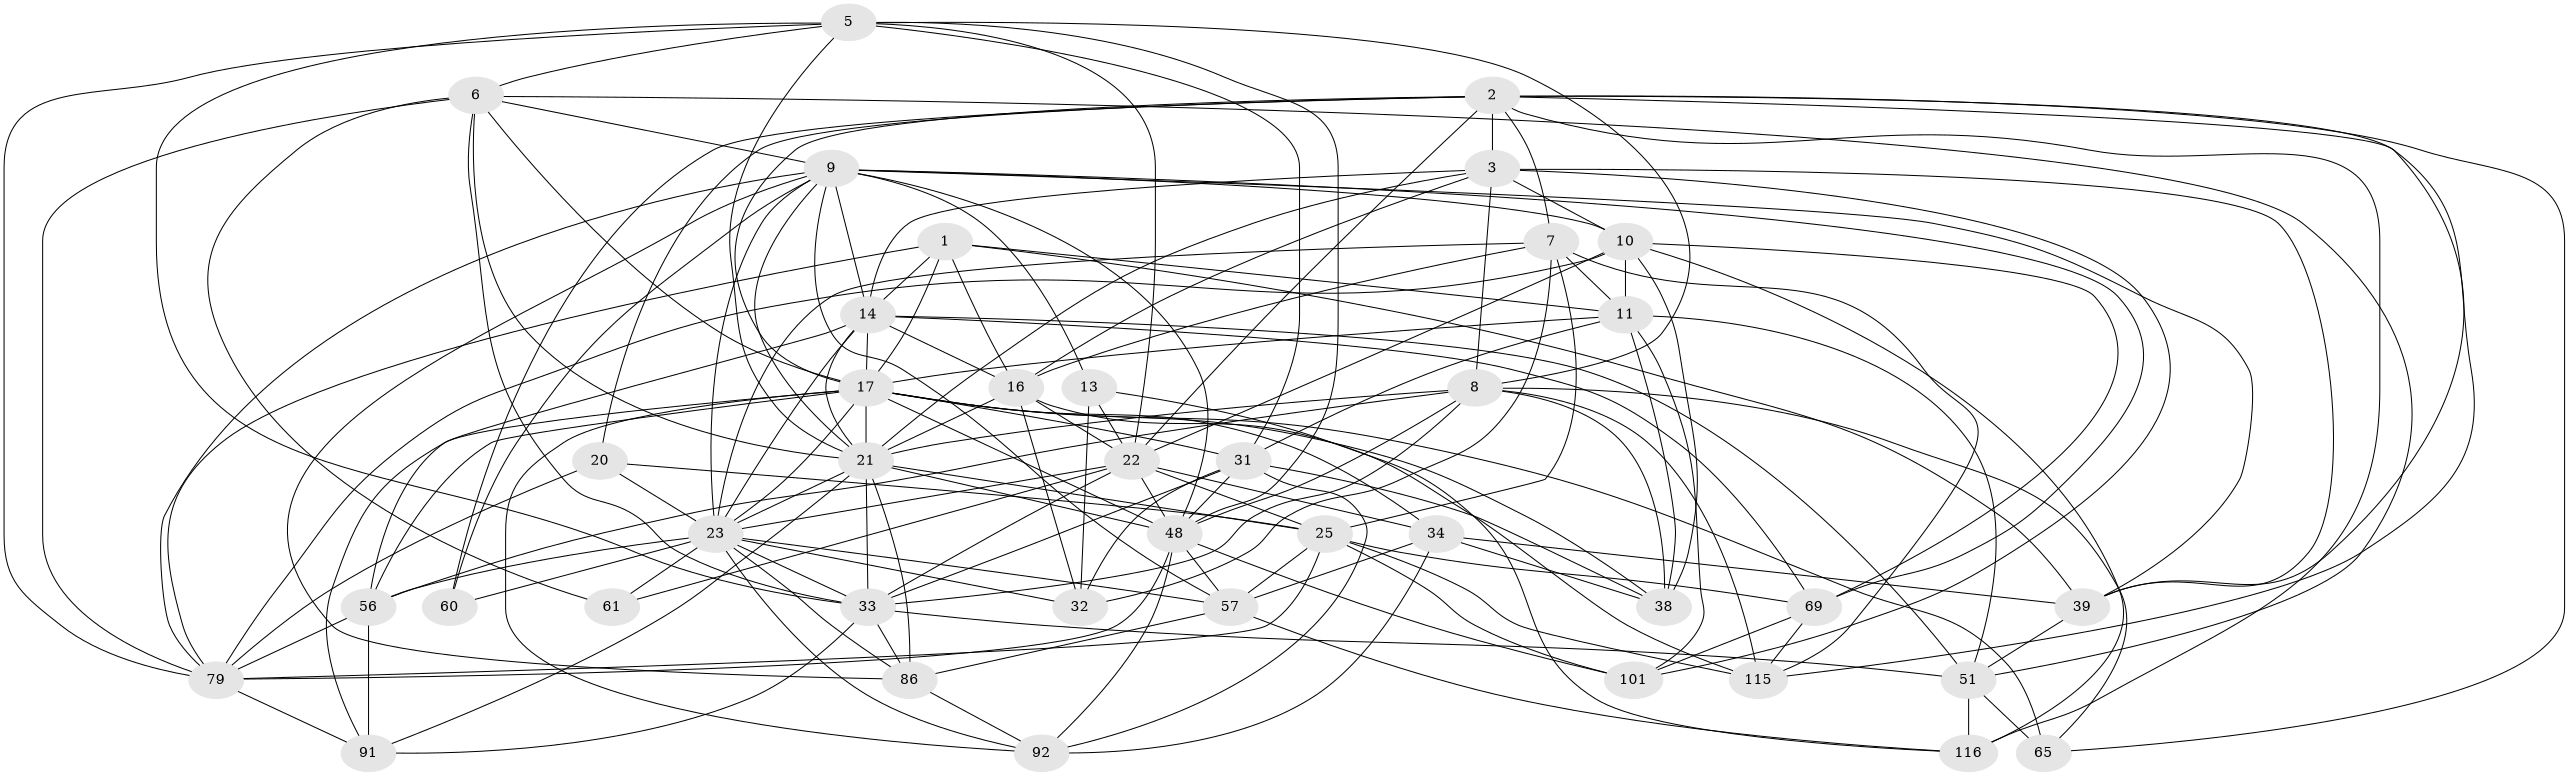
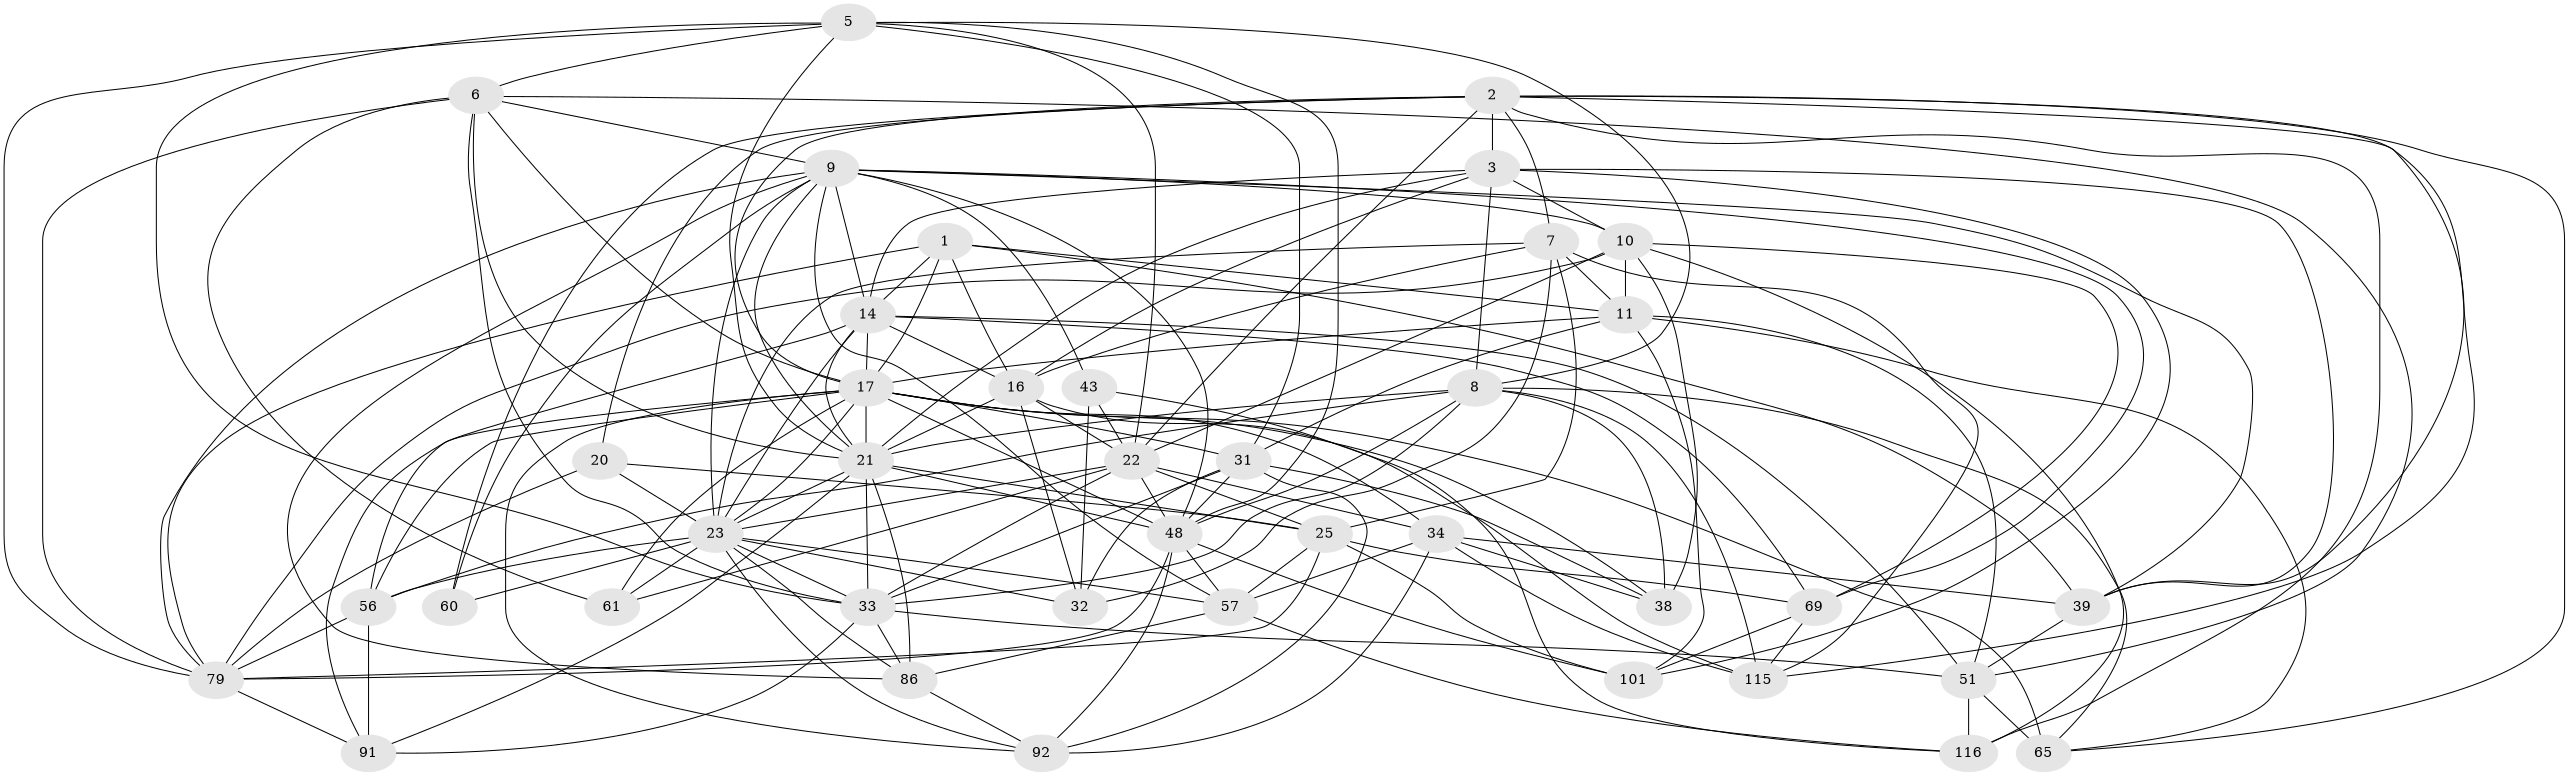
(1089, 388) -> (1089, 388)
(1662, 447) -> (2177, 429)
none -> (738, 467)
(1522, 627) -> (1588, 623)
